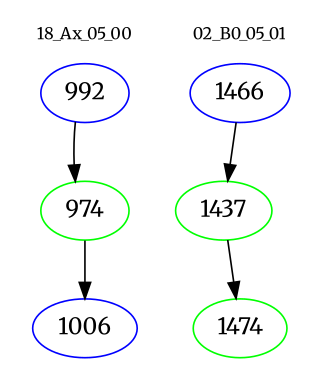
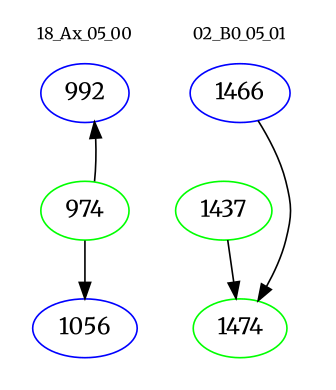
(74, 143) -> (96, 160)
(233, 143) -> (290, 202)
(85, 328) -> (85, 328)
